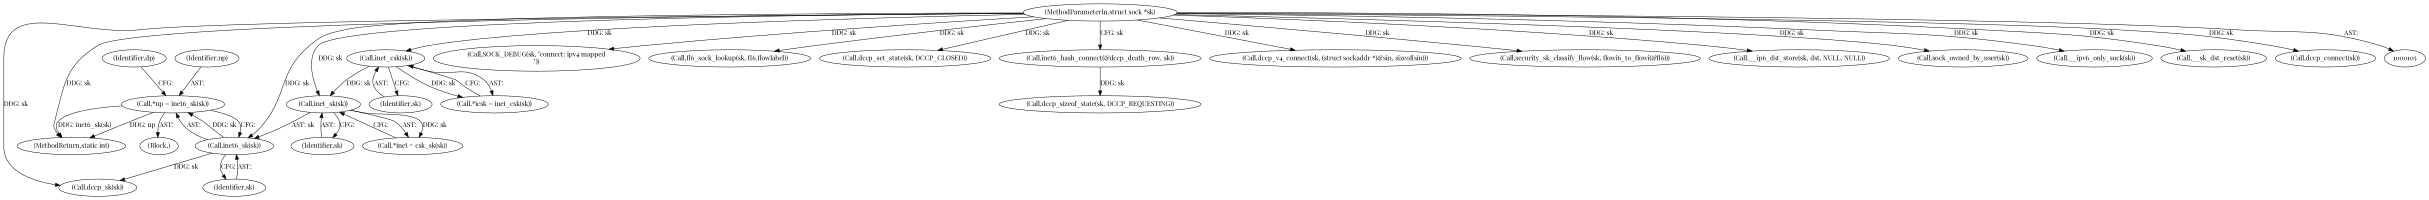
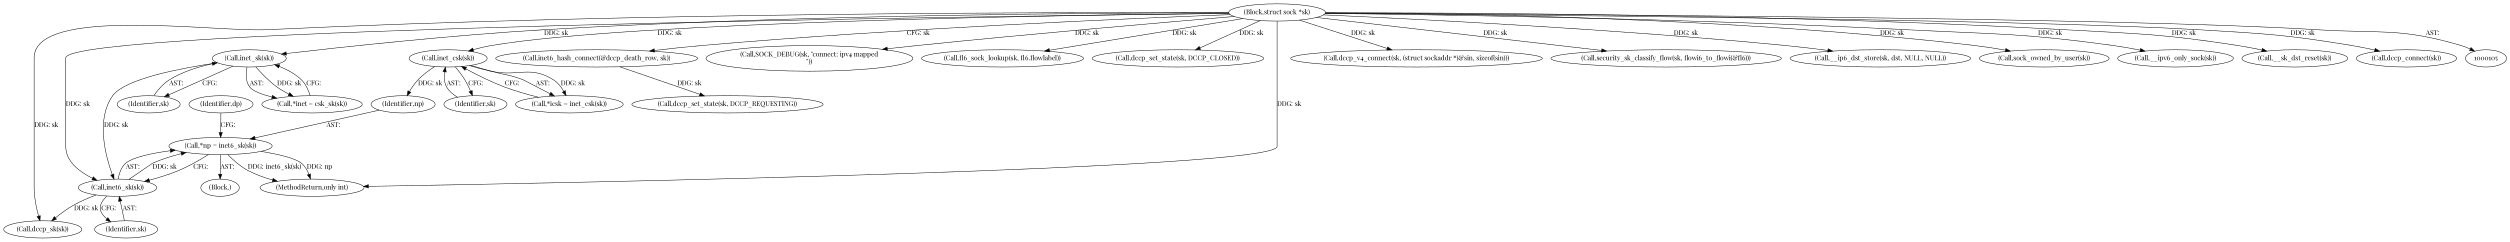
(1100, 12) -> (1277, 12)
(350, 77) -> (420, 77)
(1100, 104) -> (727, 104)
(303, 125) -> (116, 125)
(71, 146) -> (312, 188)
